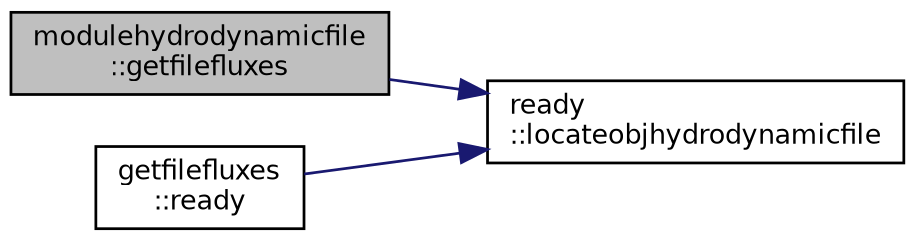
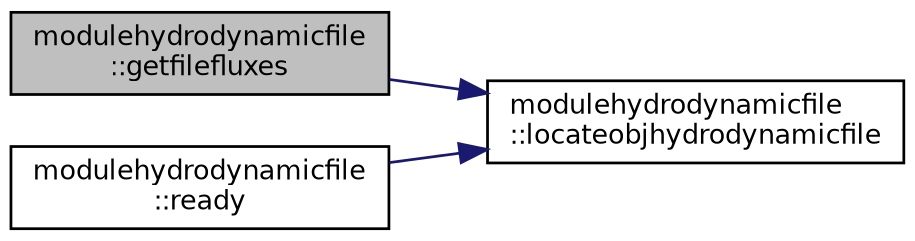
(696, 122) -> (696, 122)
(200, 188) -> (200, 188)
